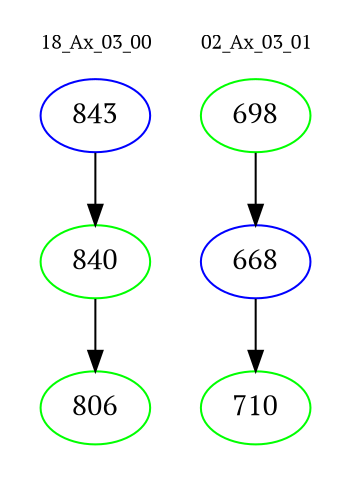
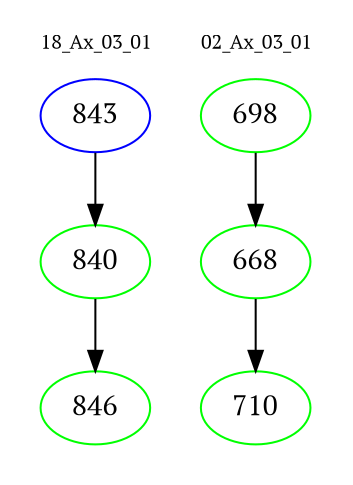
(96, 44) -> (96, 44)
(256, 262) -> (256, 262)
(95, 408) -> (95, 408)
